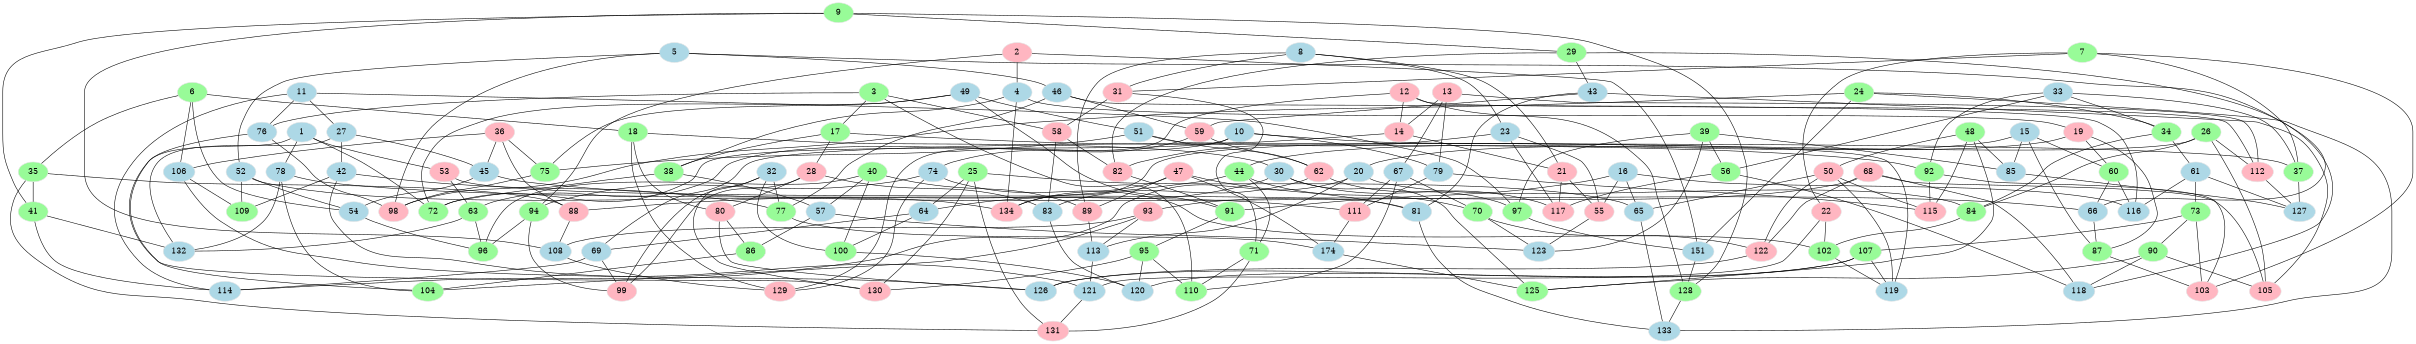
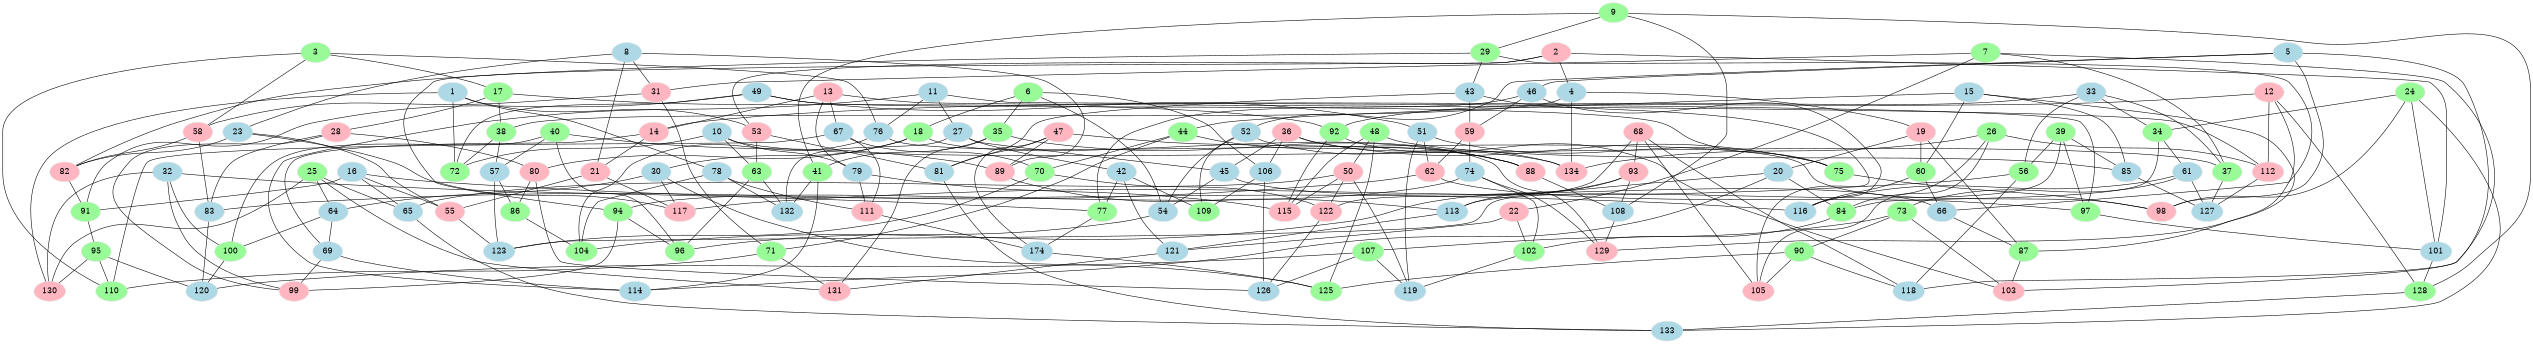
none -> (1116, 63)
(1698, 252) -> (2436, 252)
